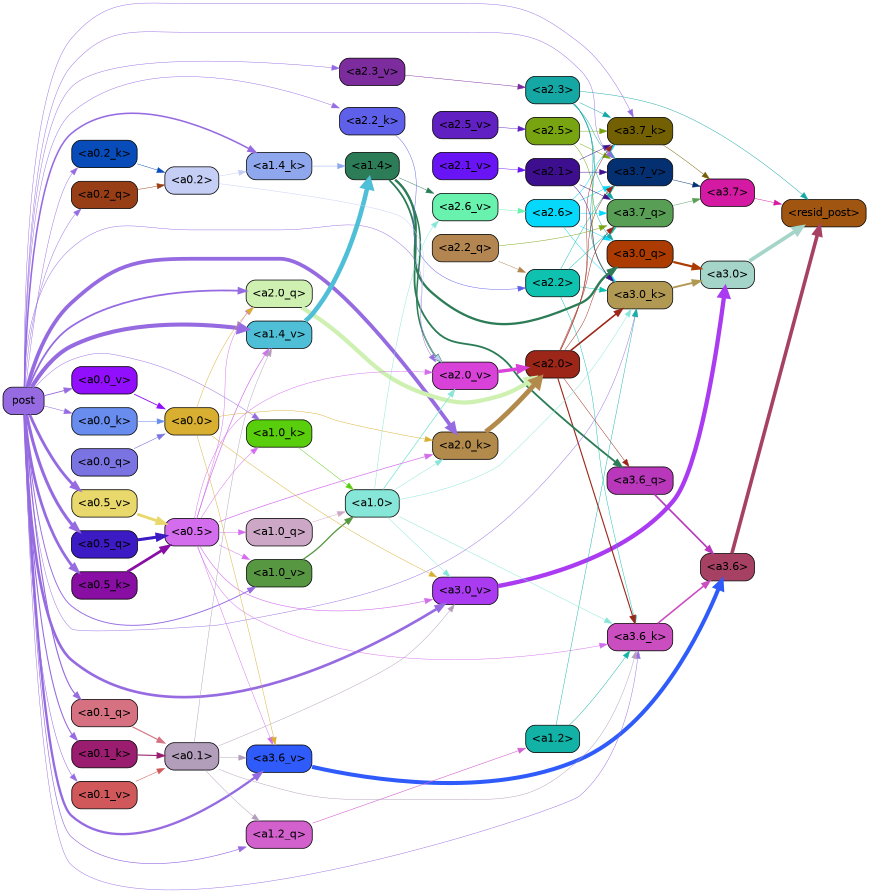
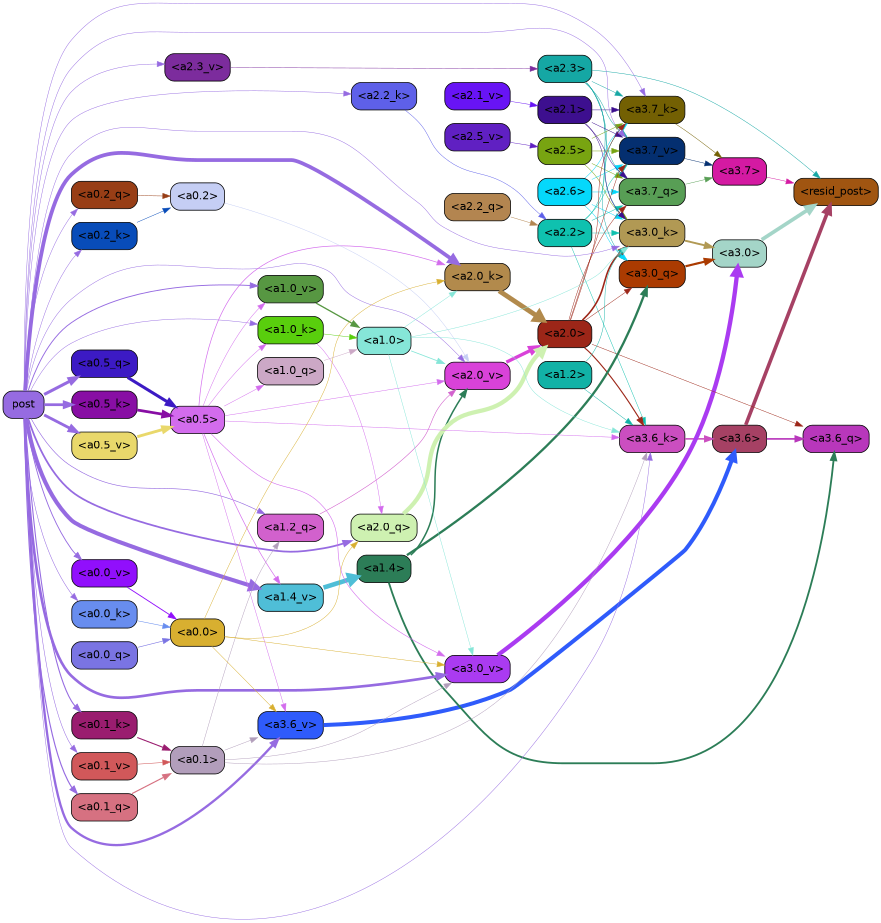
(279, 166) -> none
none -> (605, 175)
(465, 207) -> none
(549, 239) -> (604, 169)
(223, 420) -> (360, 421)
(681, 521) -> (781, 439)
(220, 556) -> none
(415, 787) -> (396, 465)
